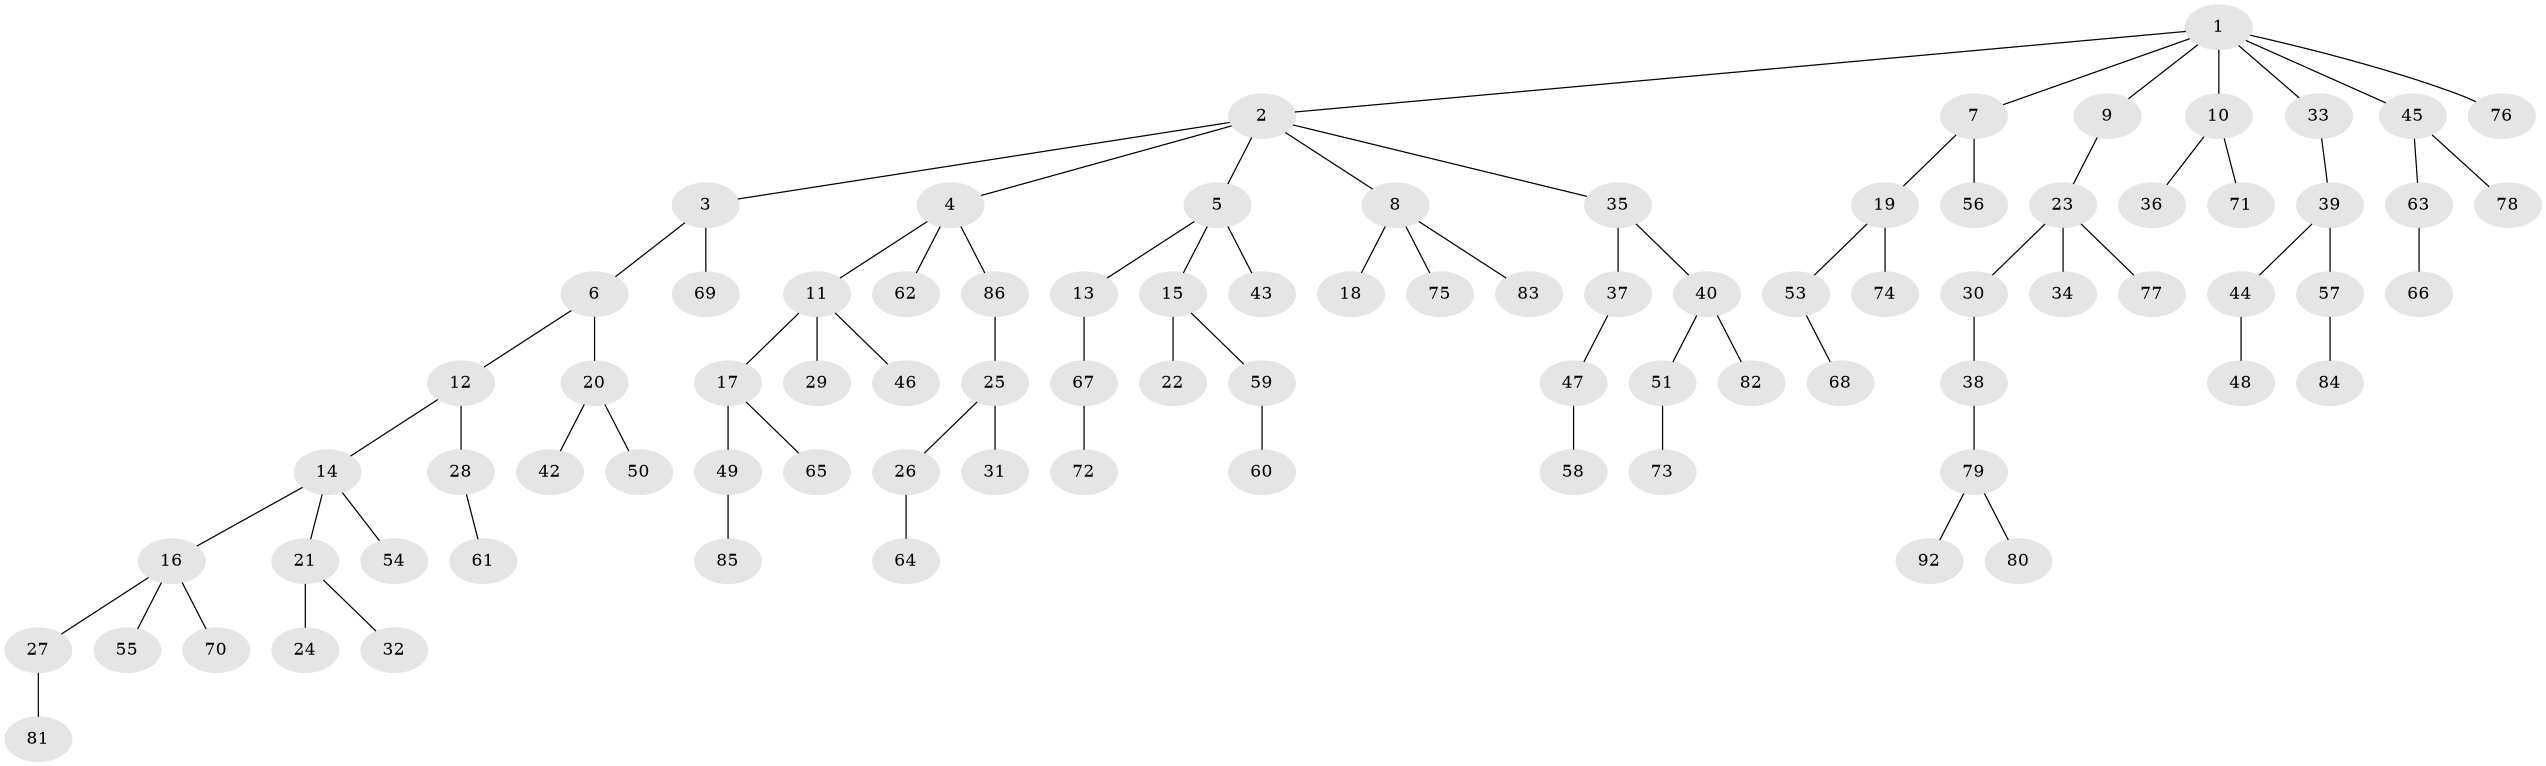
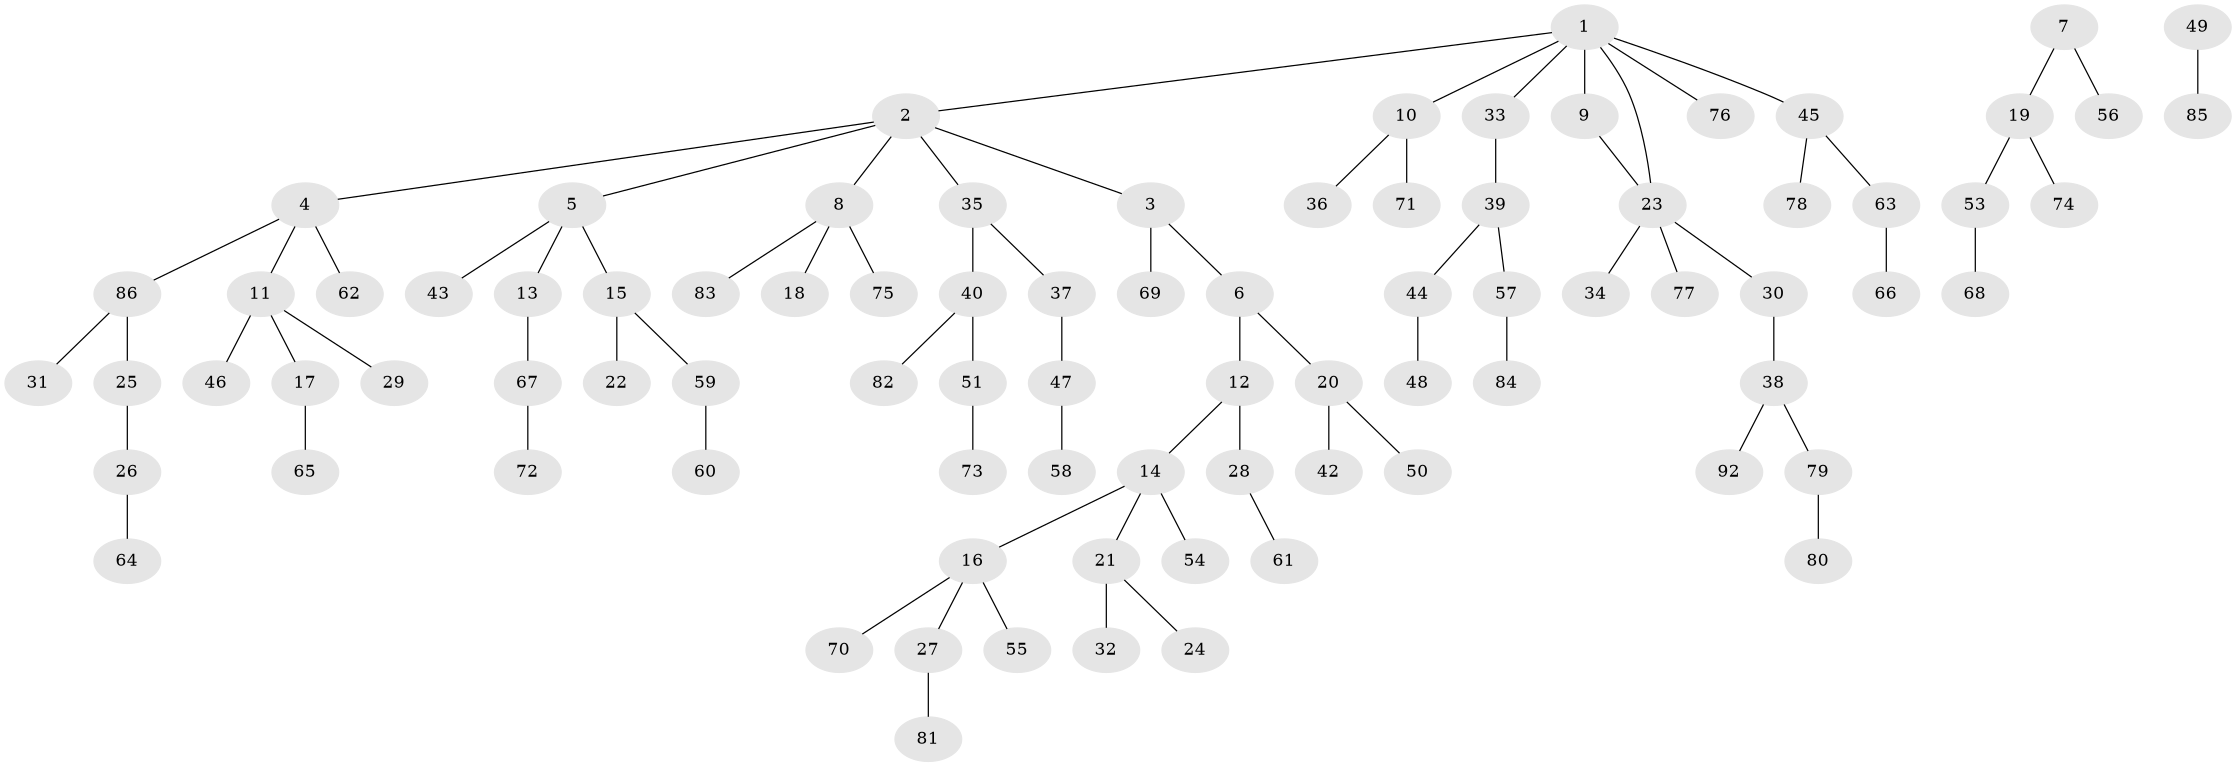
(2096, 72) -> (1636, 111)
(728, 428) -> none
(995, 428) -> (83, 339)
(1952, 517) -> (1752, 428)
